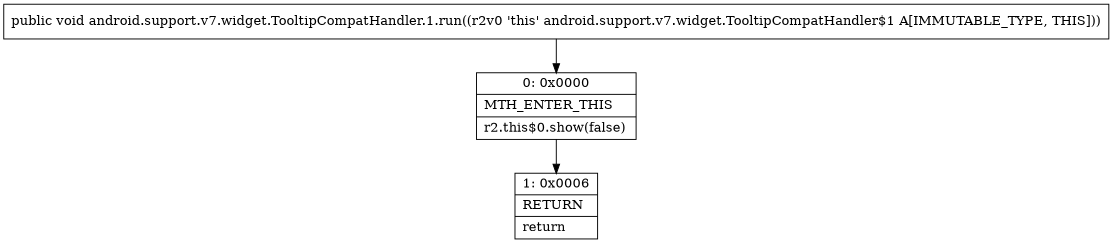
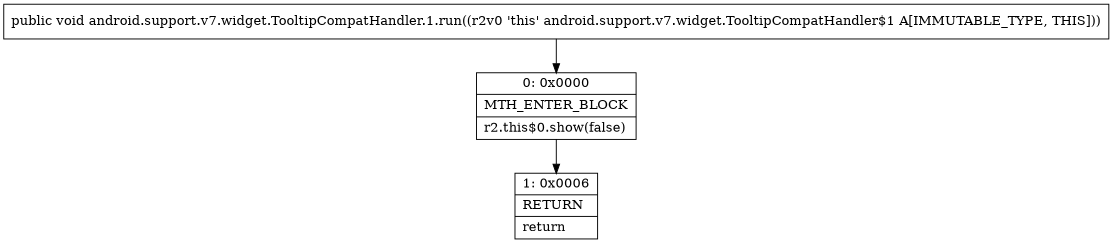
(549, 105) -> (556, 105)
